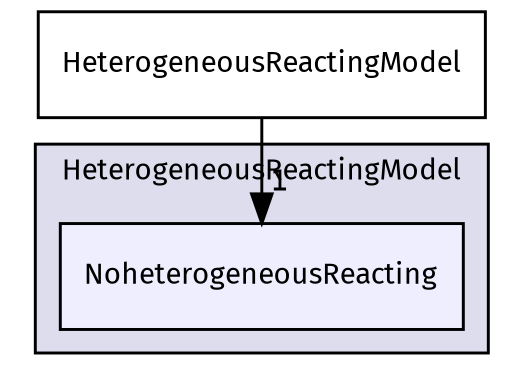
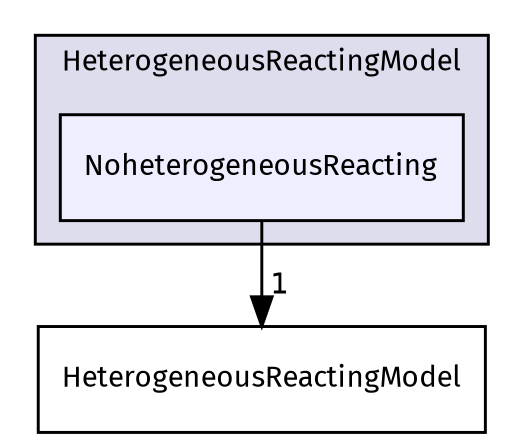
(262, 162) -> (262, 263)
